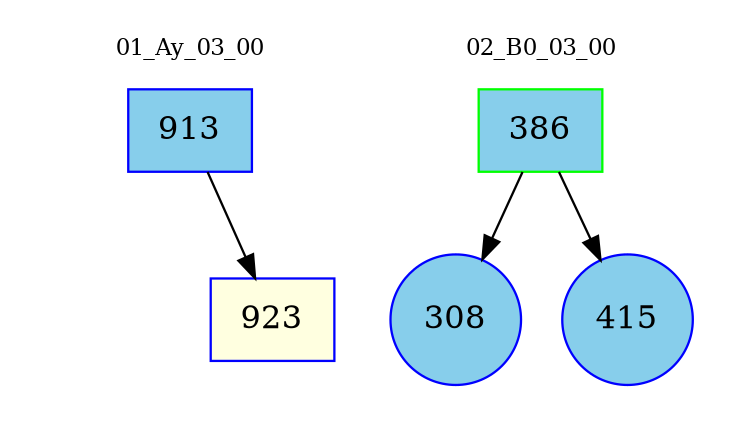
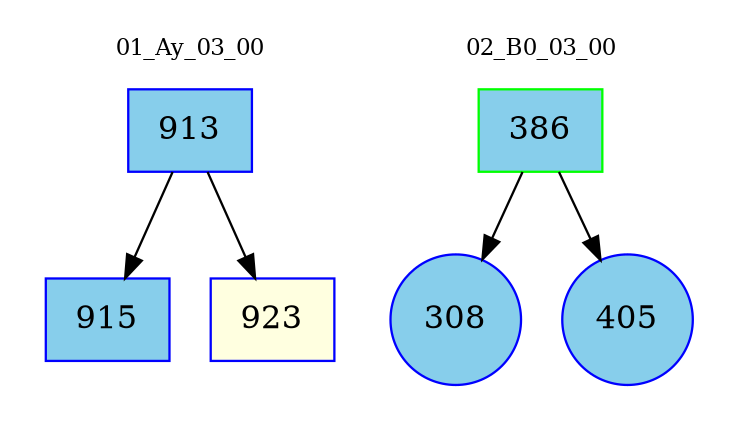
none -> (108, 320)
(628, 320) -> (628, 320)
